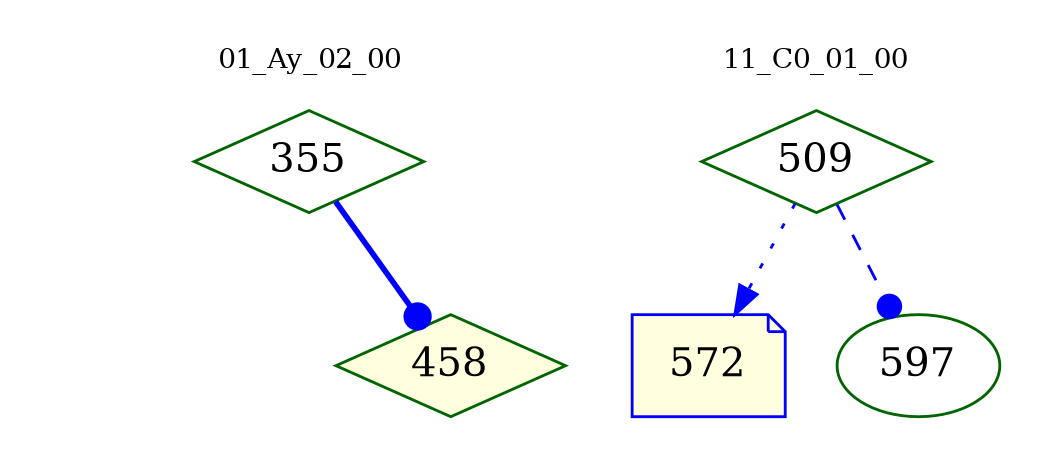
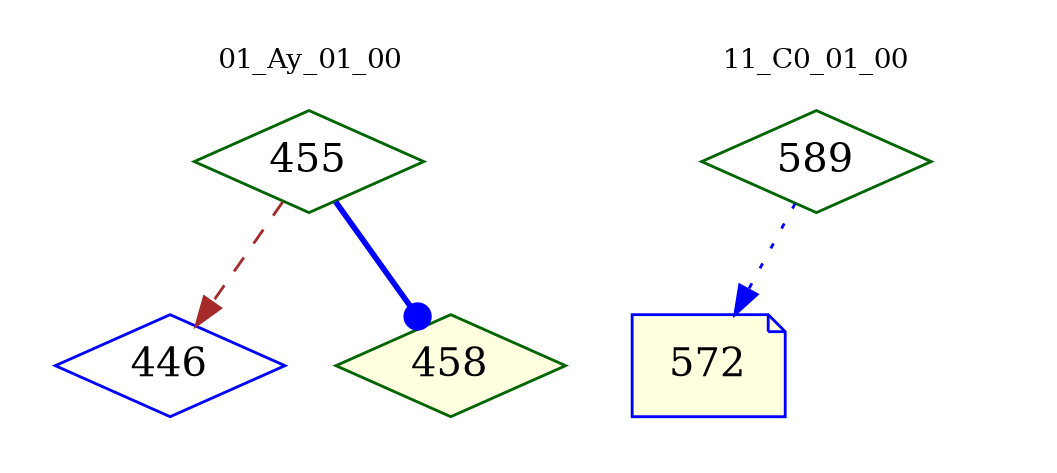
(310, 61) -> (310, 61)
(309, 162) -> (309, 162)
(816, 162) -> (816, 162)
none -> (170, 366)
(918, 366) -> none
